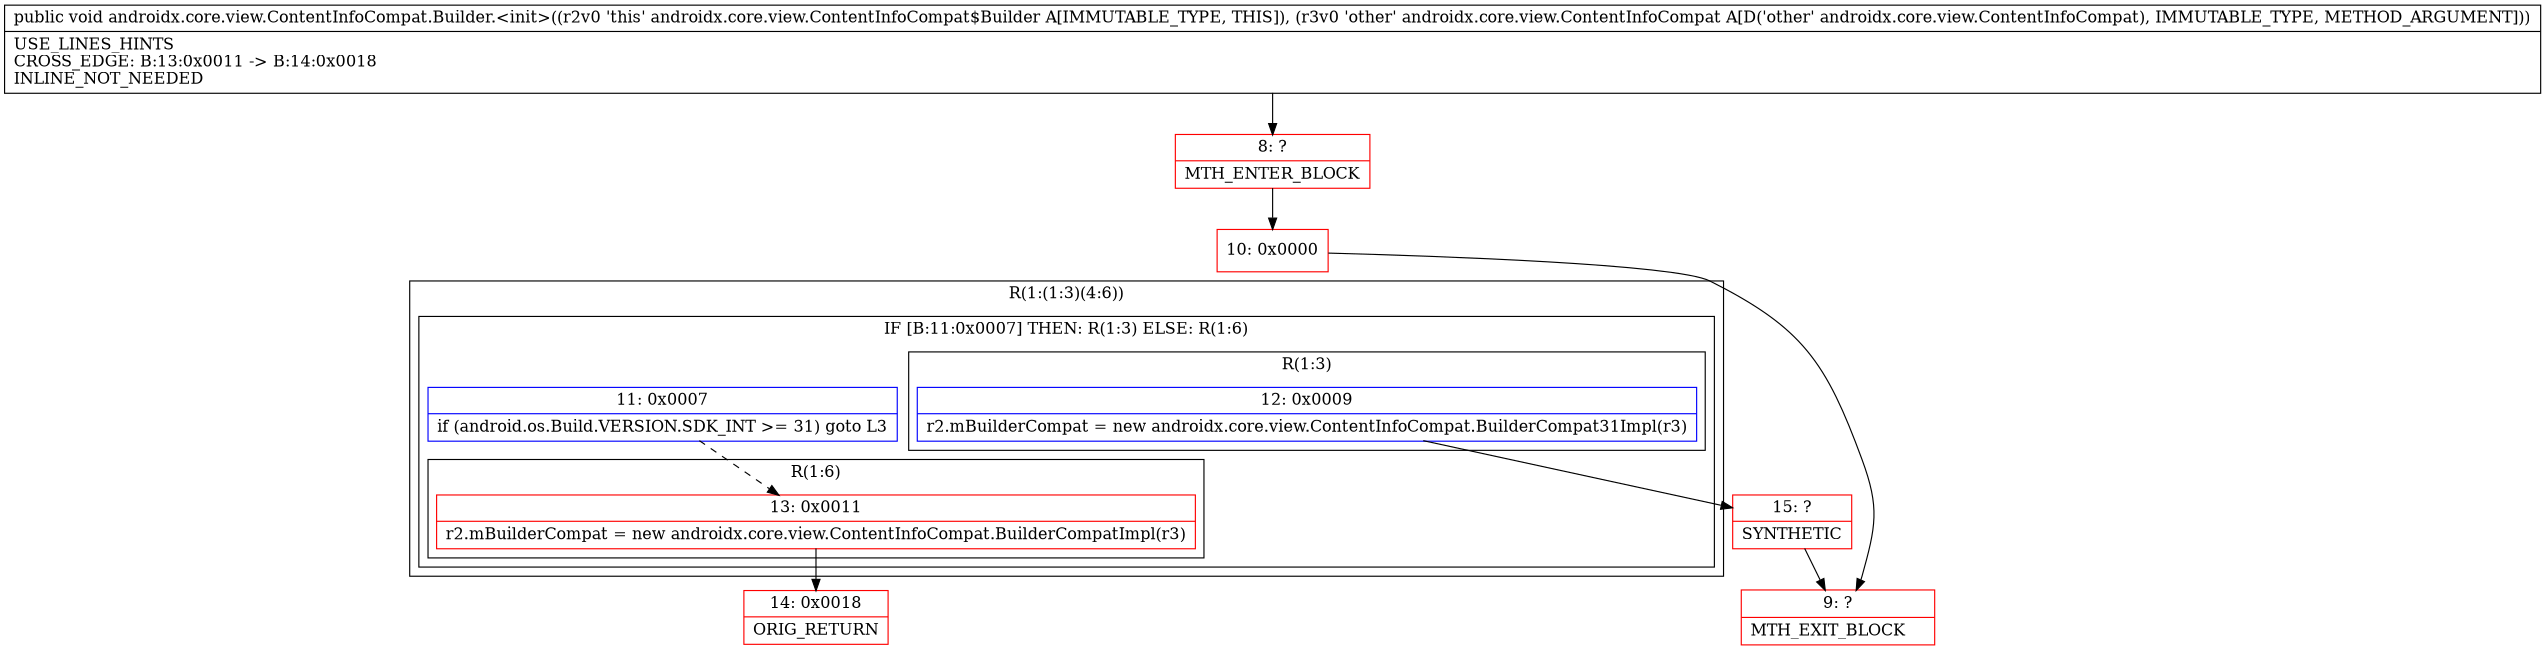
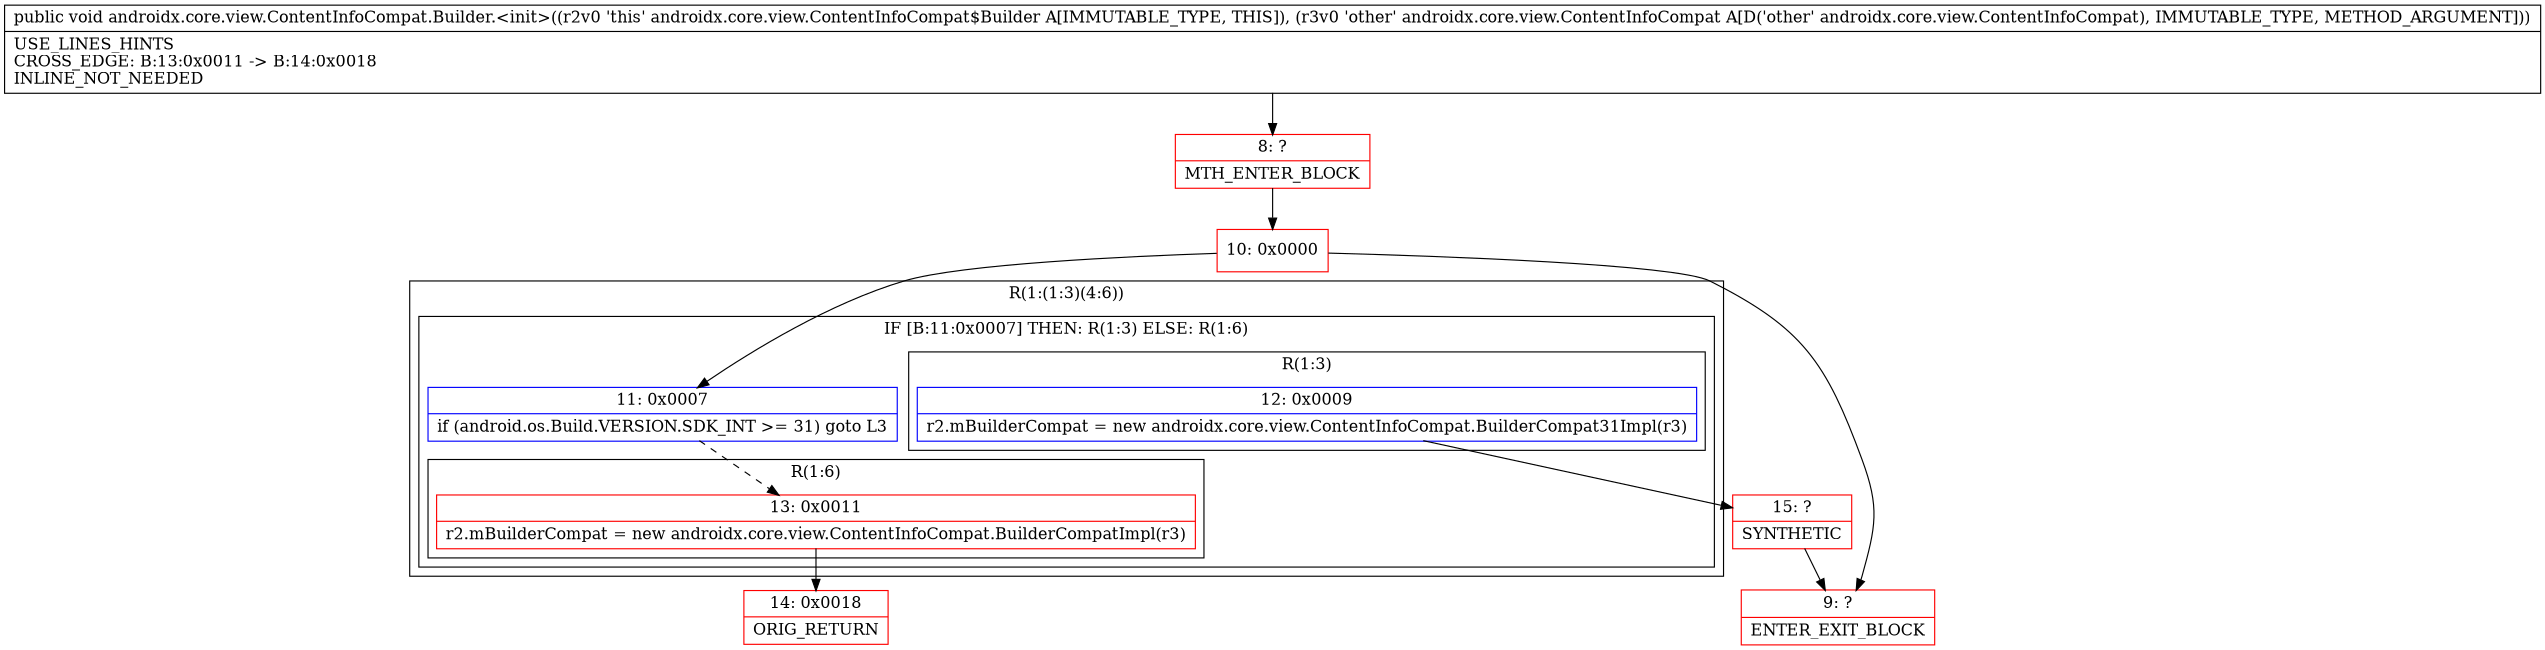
none -> (949, 272)
(1828, 631) -> (1838, 631)
